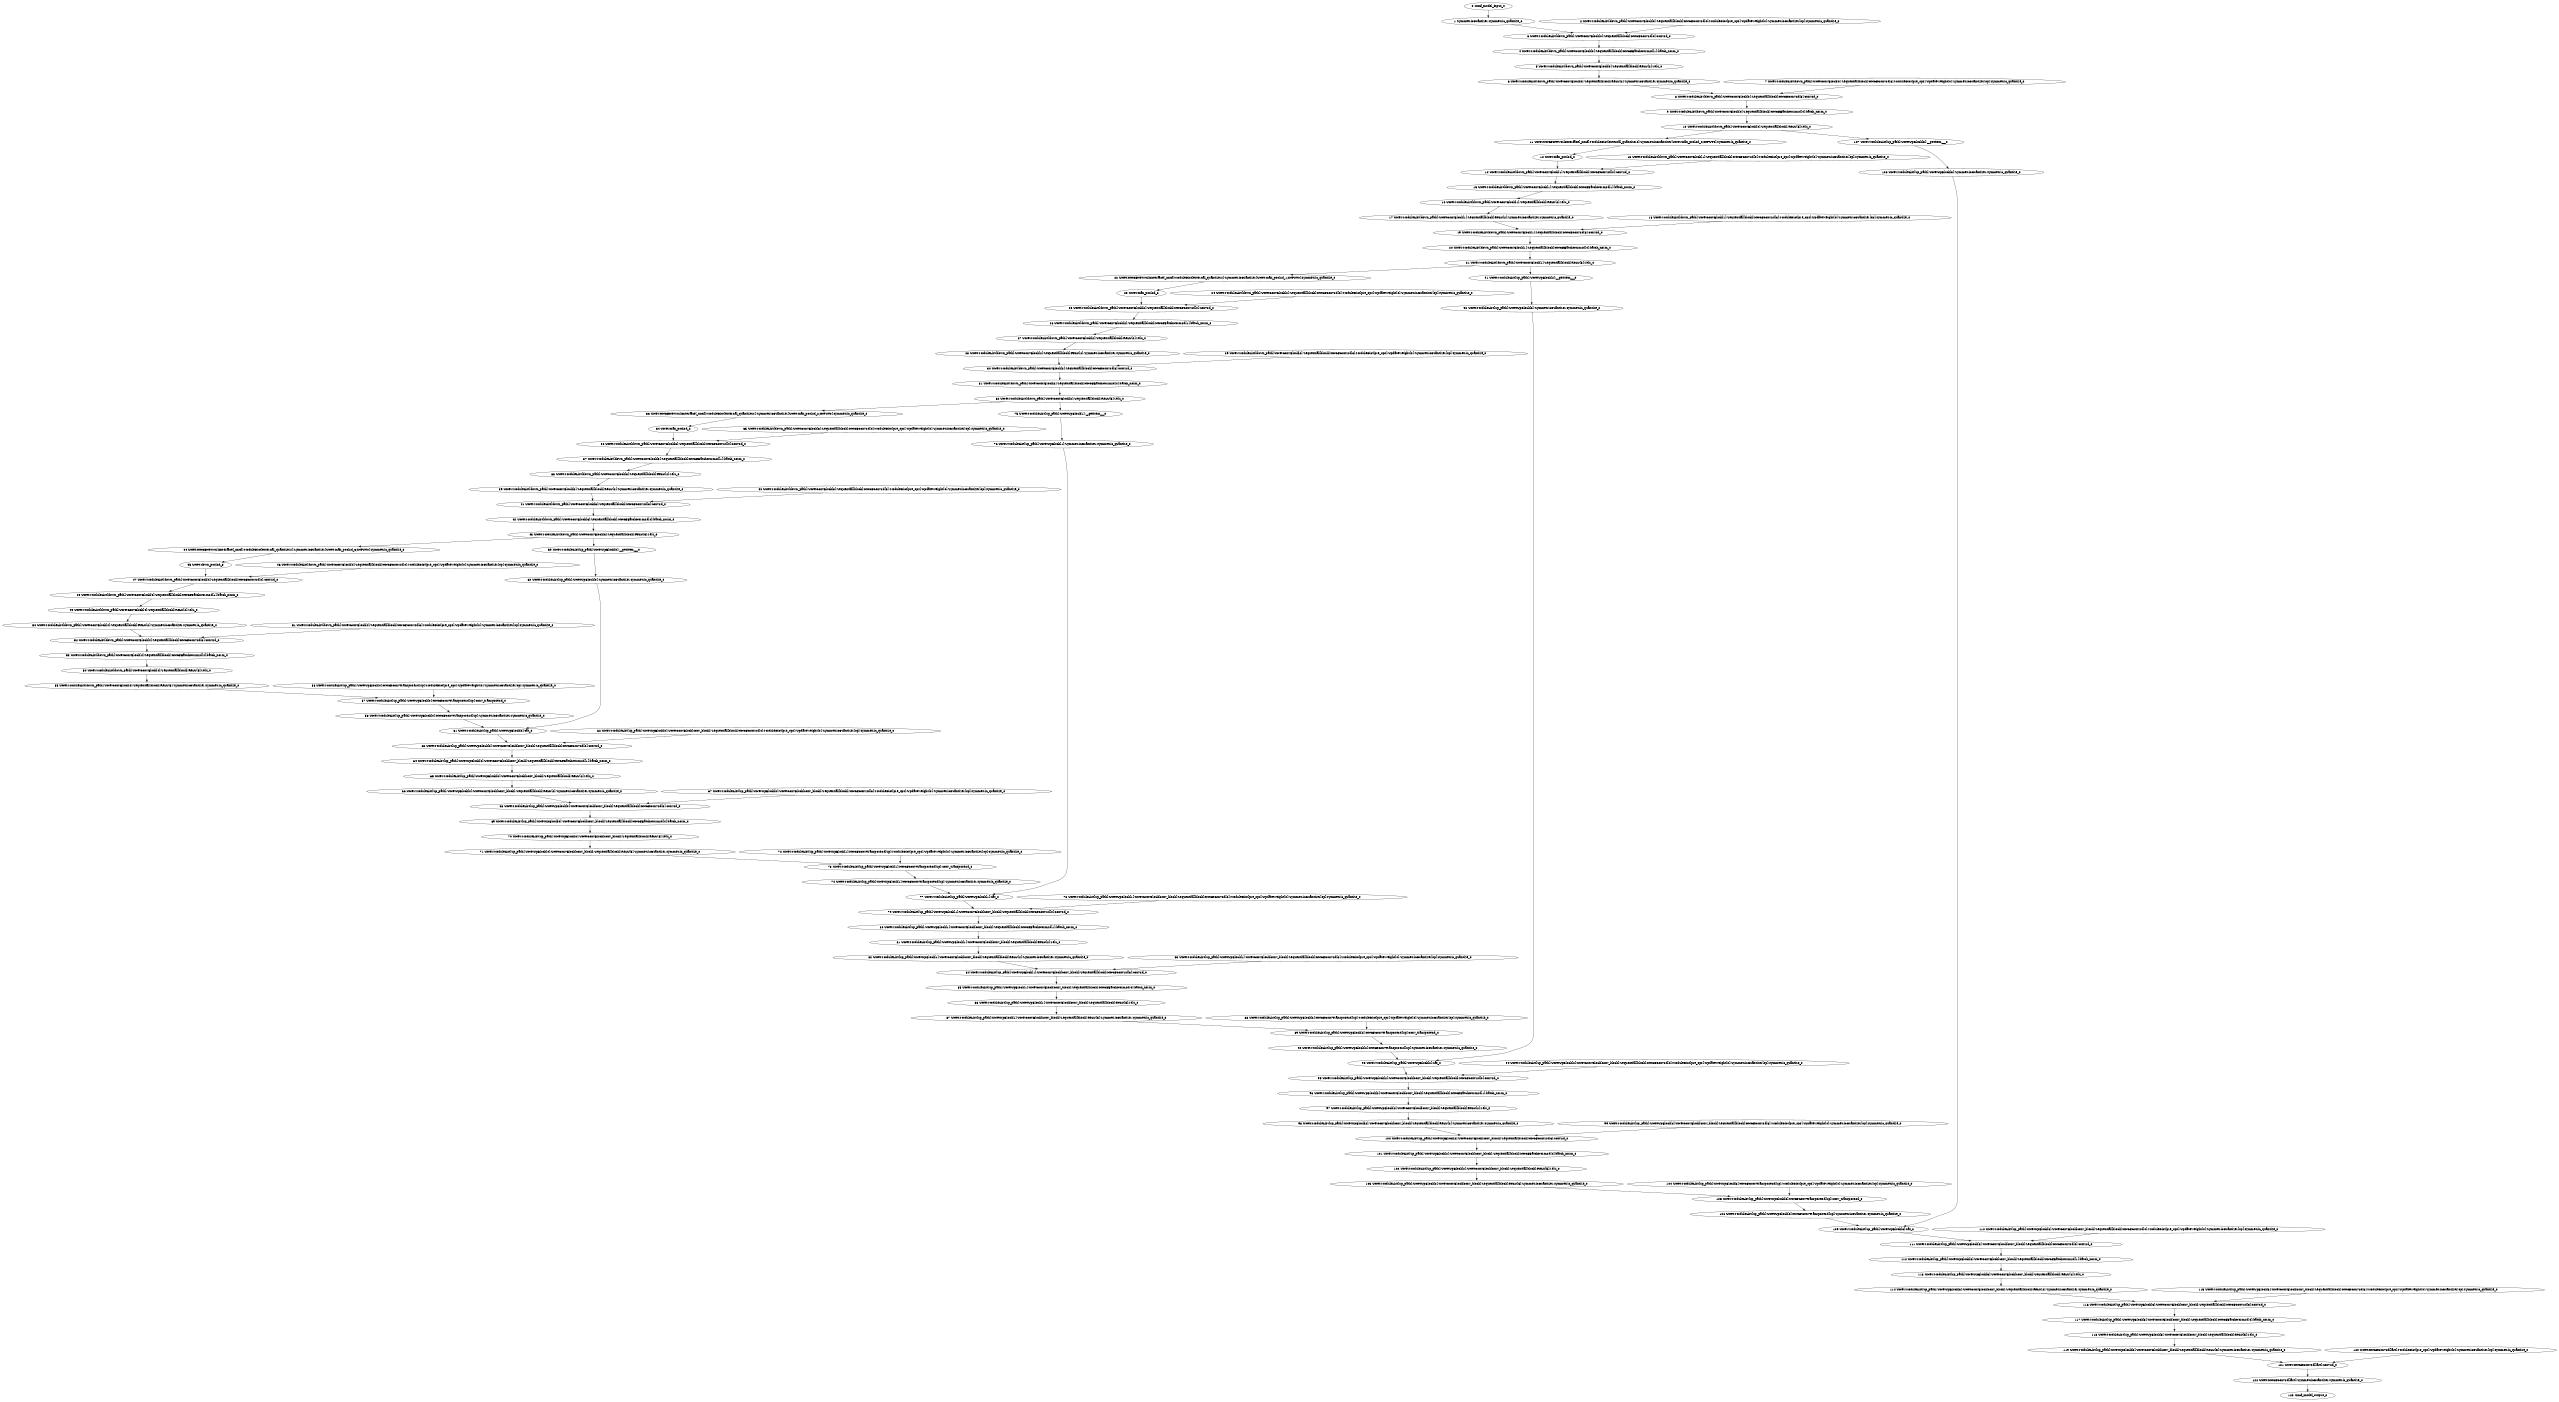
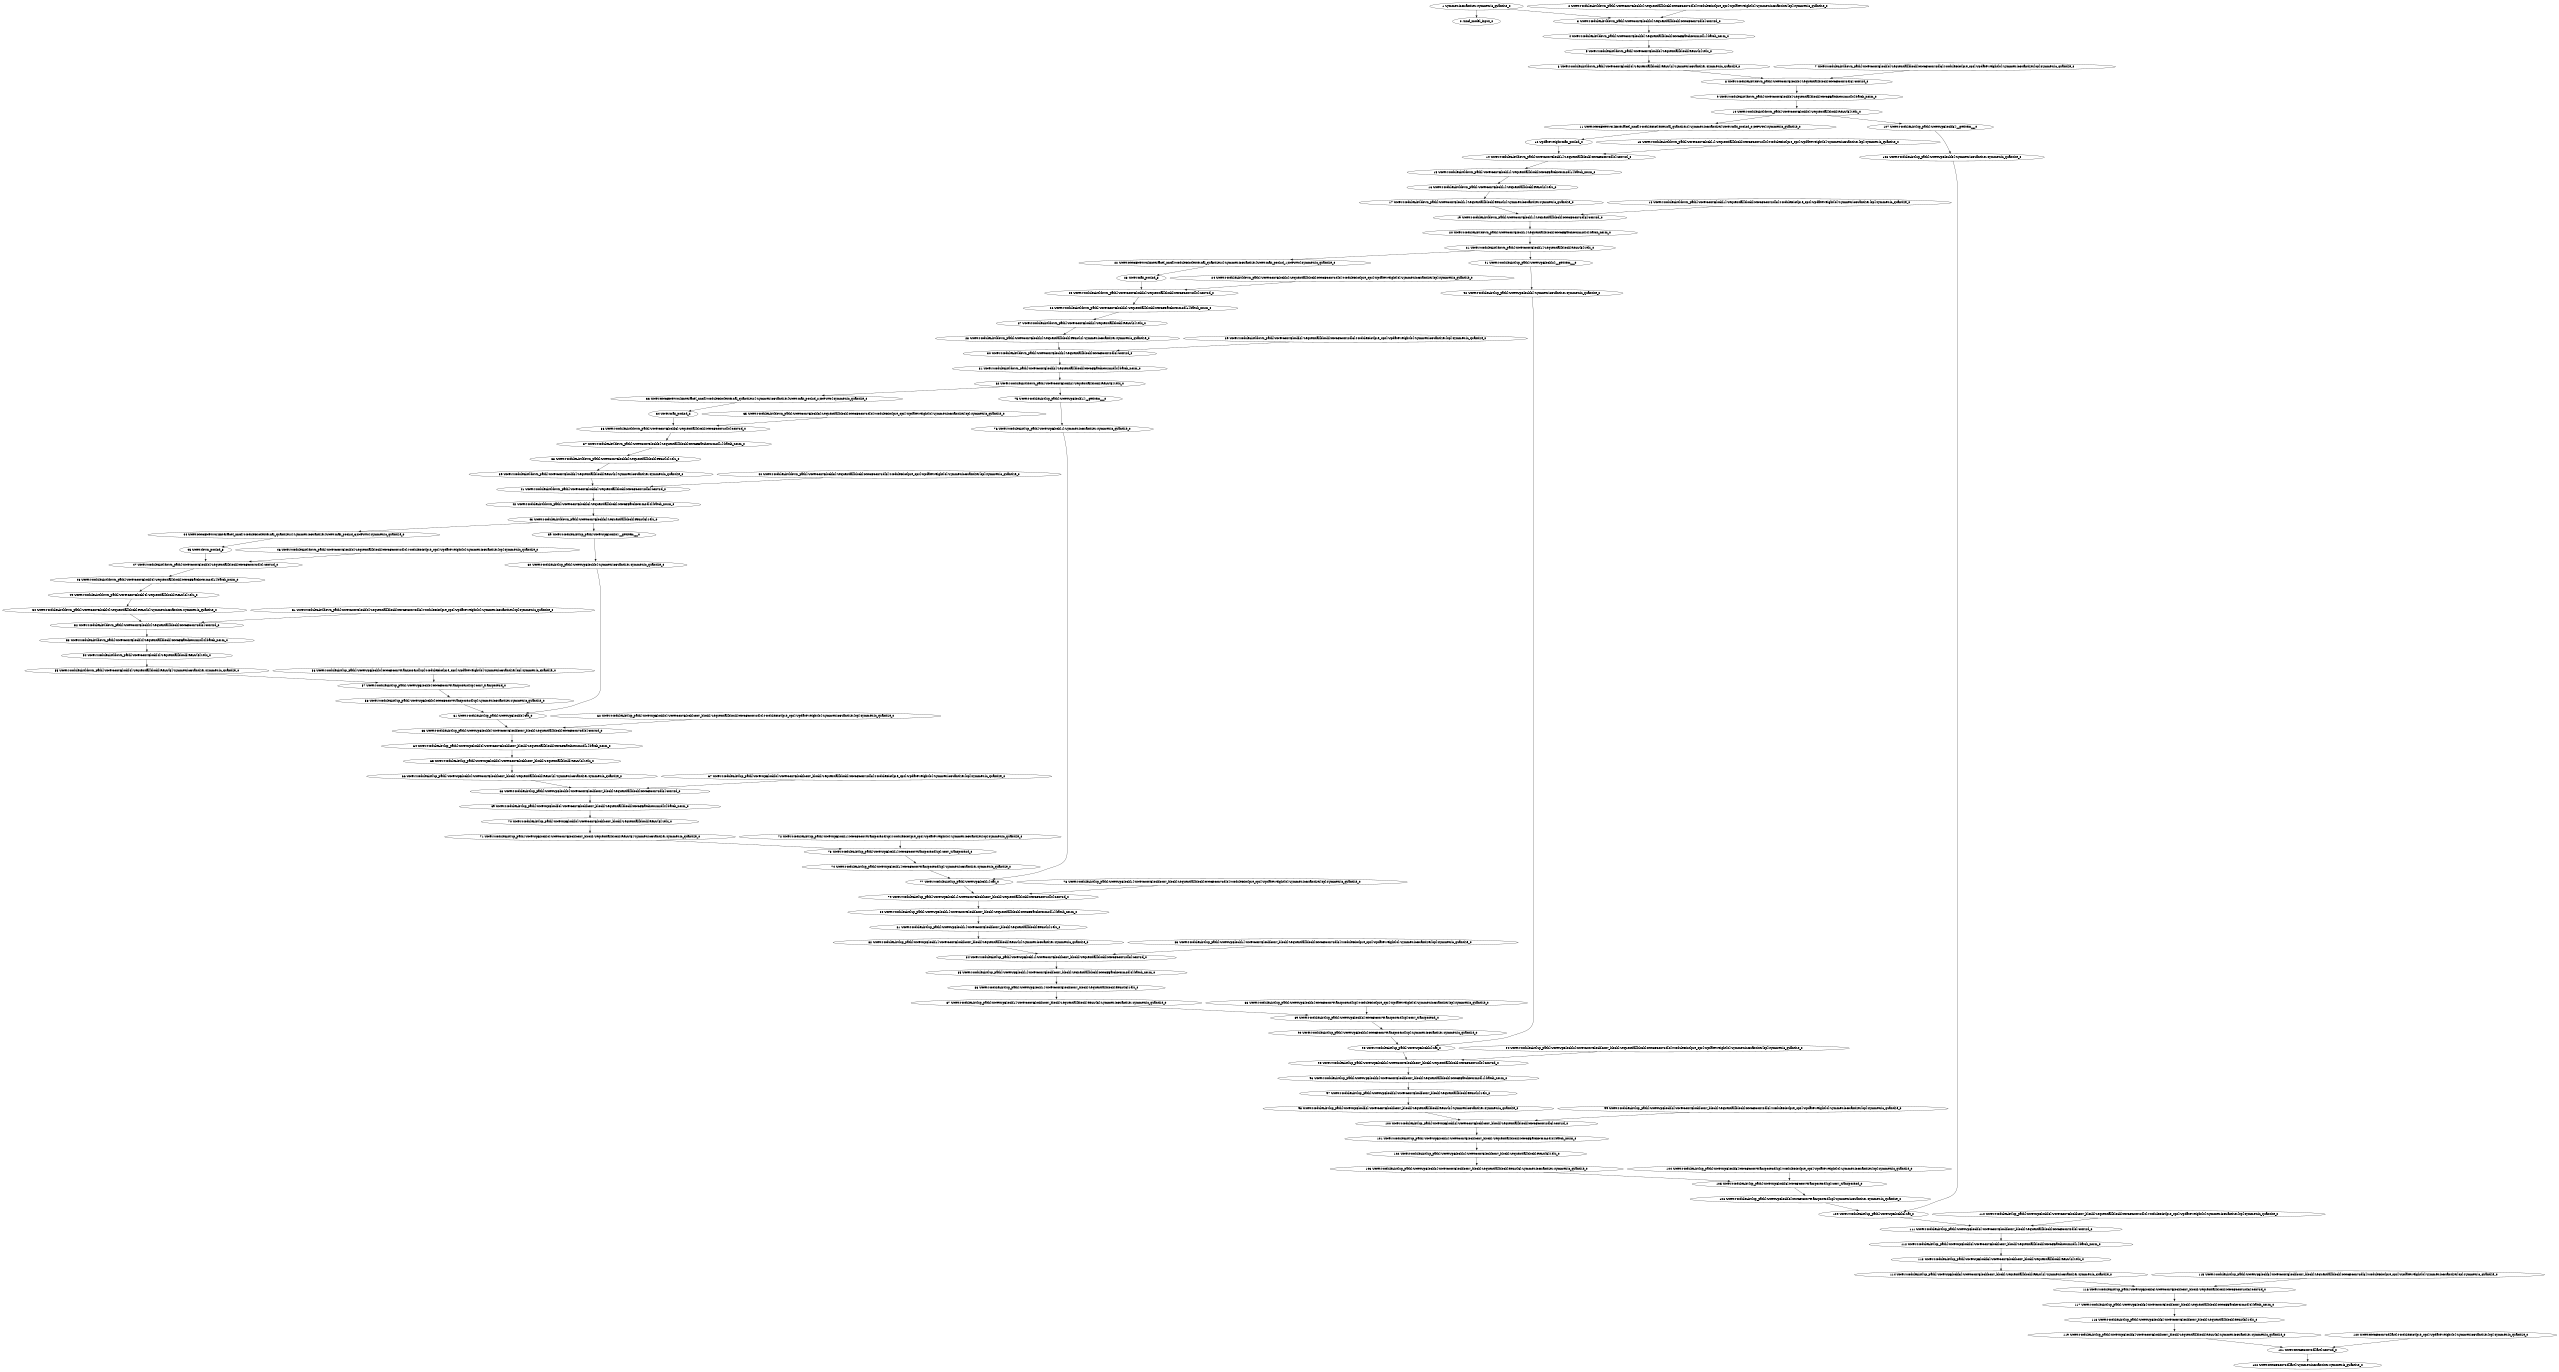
(1488, 13) -> (1477, 13)
(1557, 157) -> (1559, 142)
(2308, 1395) -> none
